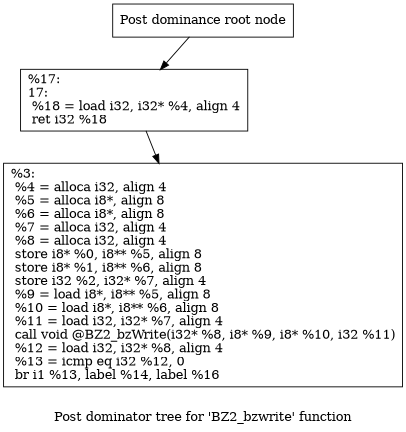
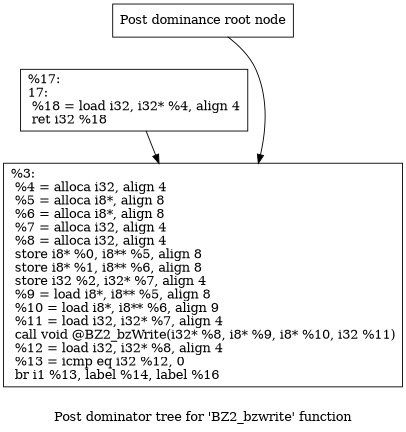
(178, 50) -> (262, 90)
(115, 308) -> (115, 308)
